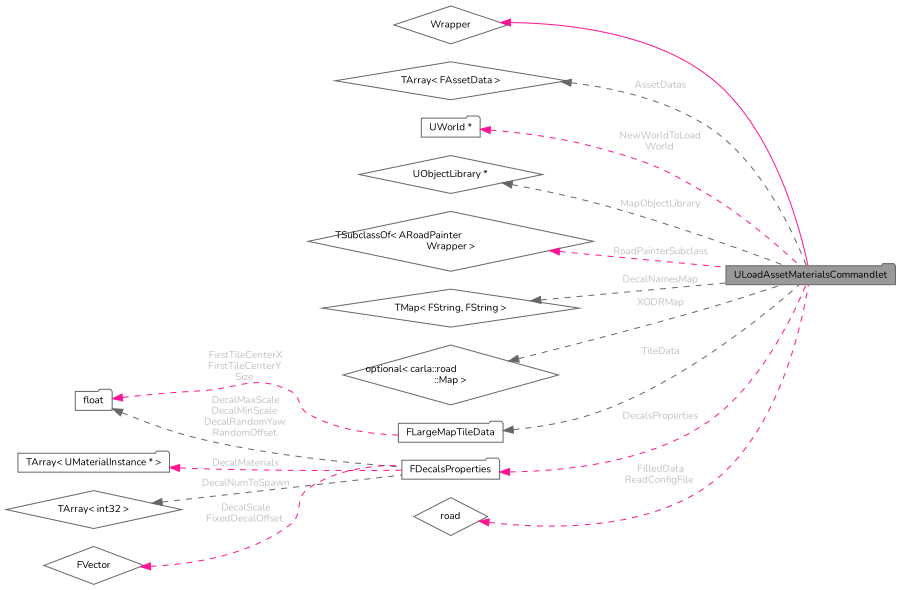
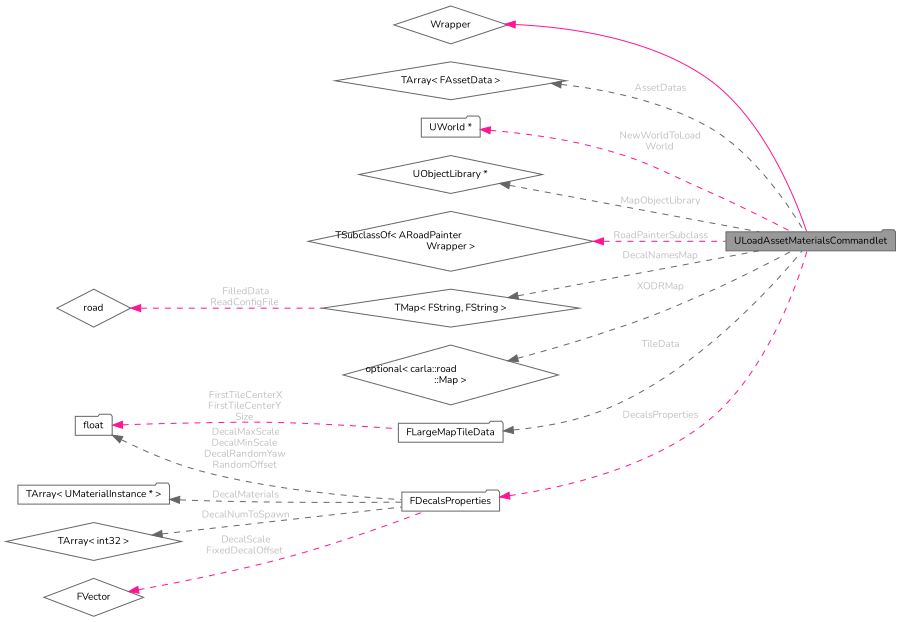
(291, 470) -> (291, 502)
(709, 485) -> (232, 308)
